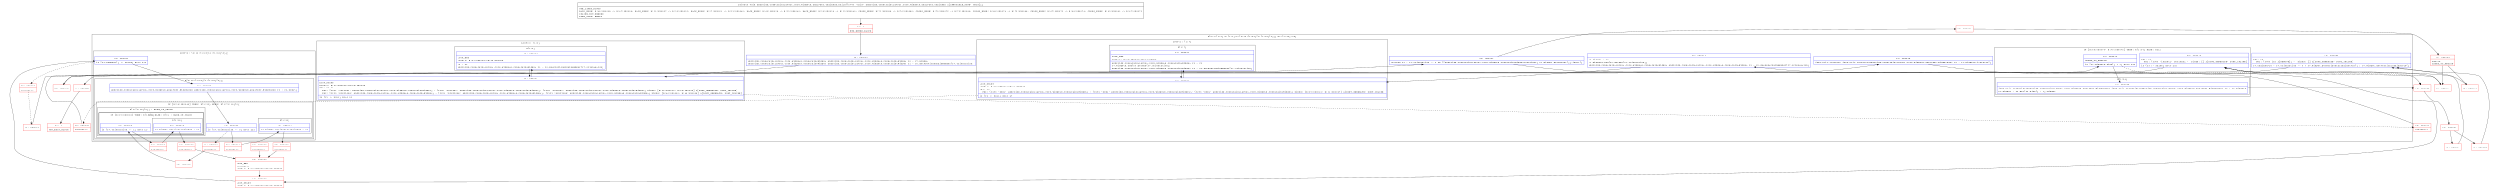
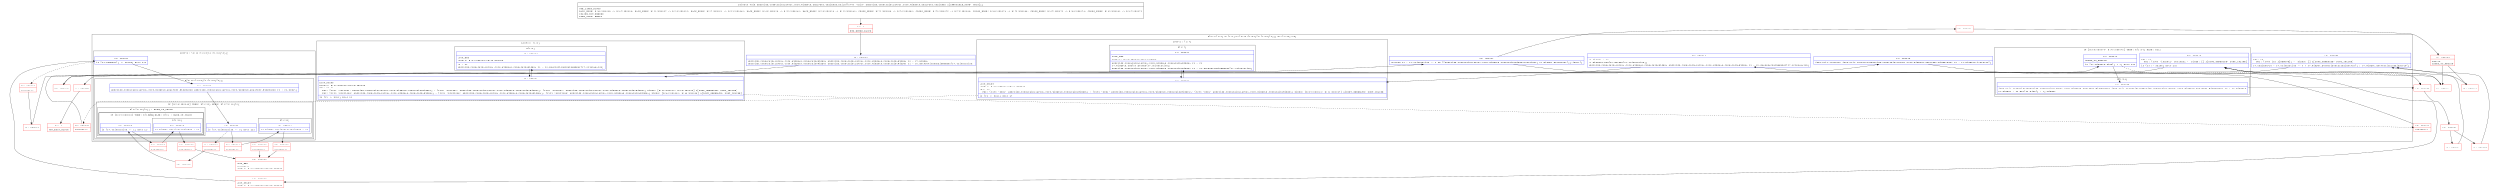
(30, 107) -> (30, 107)
(260, 173) -> none
